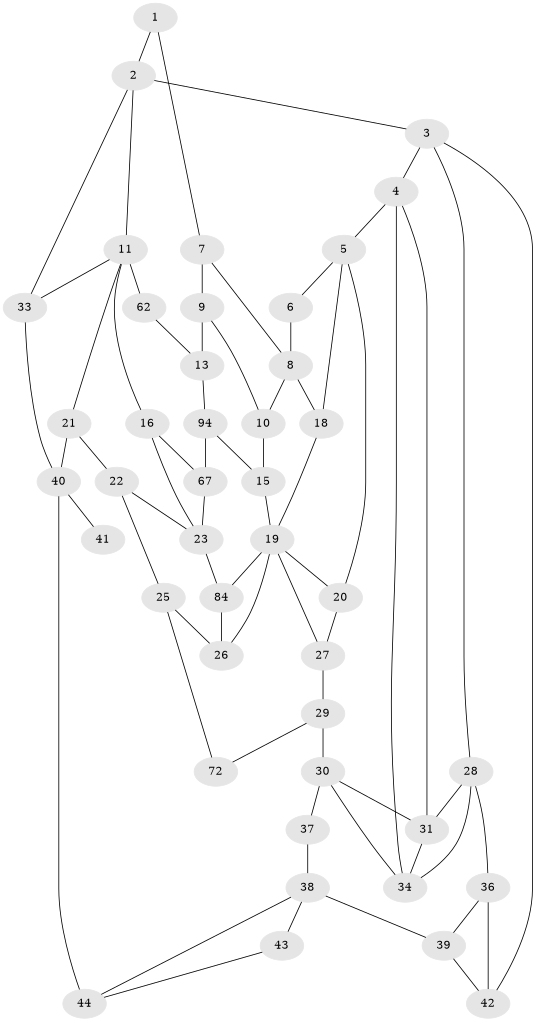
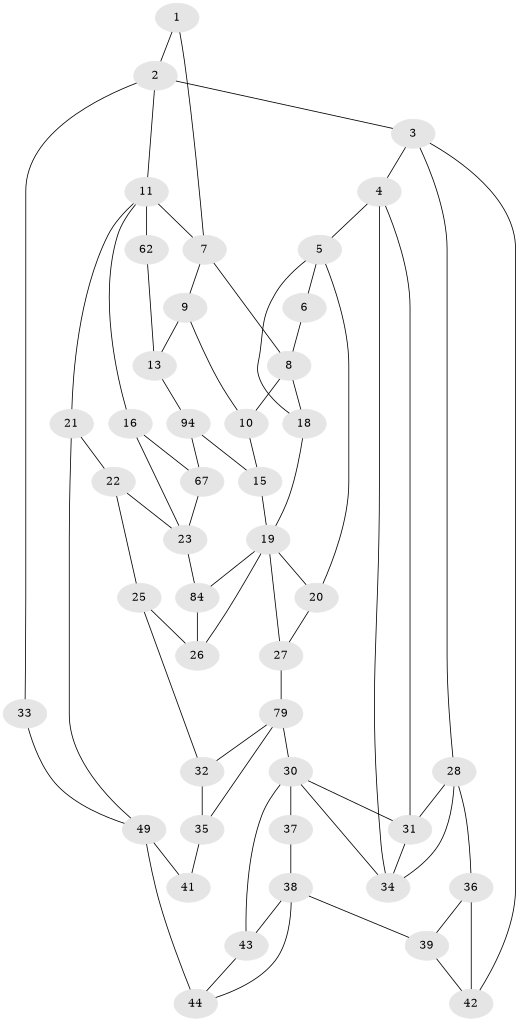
(75, 279) -> (176, 221)
(59, 482) -> (144, 830)
(323, 714) -> (281, 714)
(216, 772) -> (202, 772)
none -> (202, 830)
none -> (252, 855)
